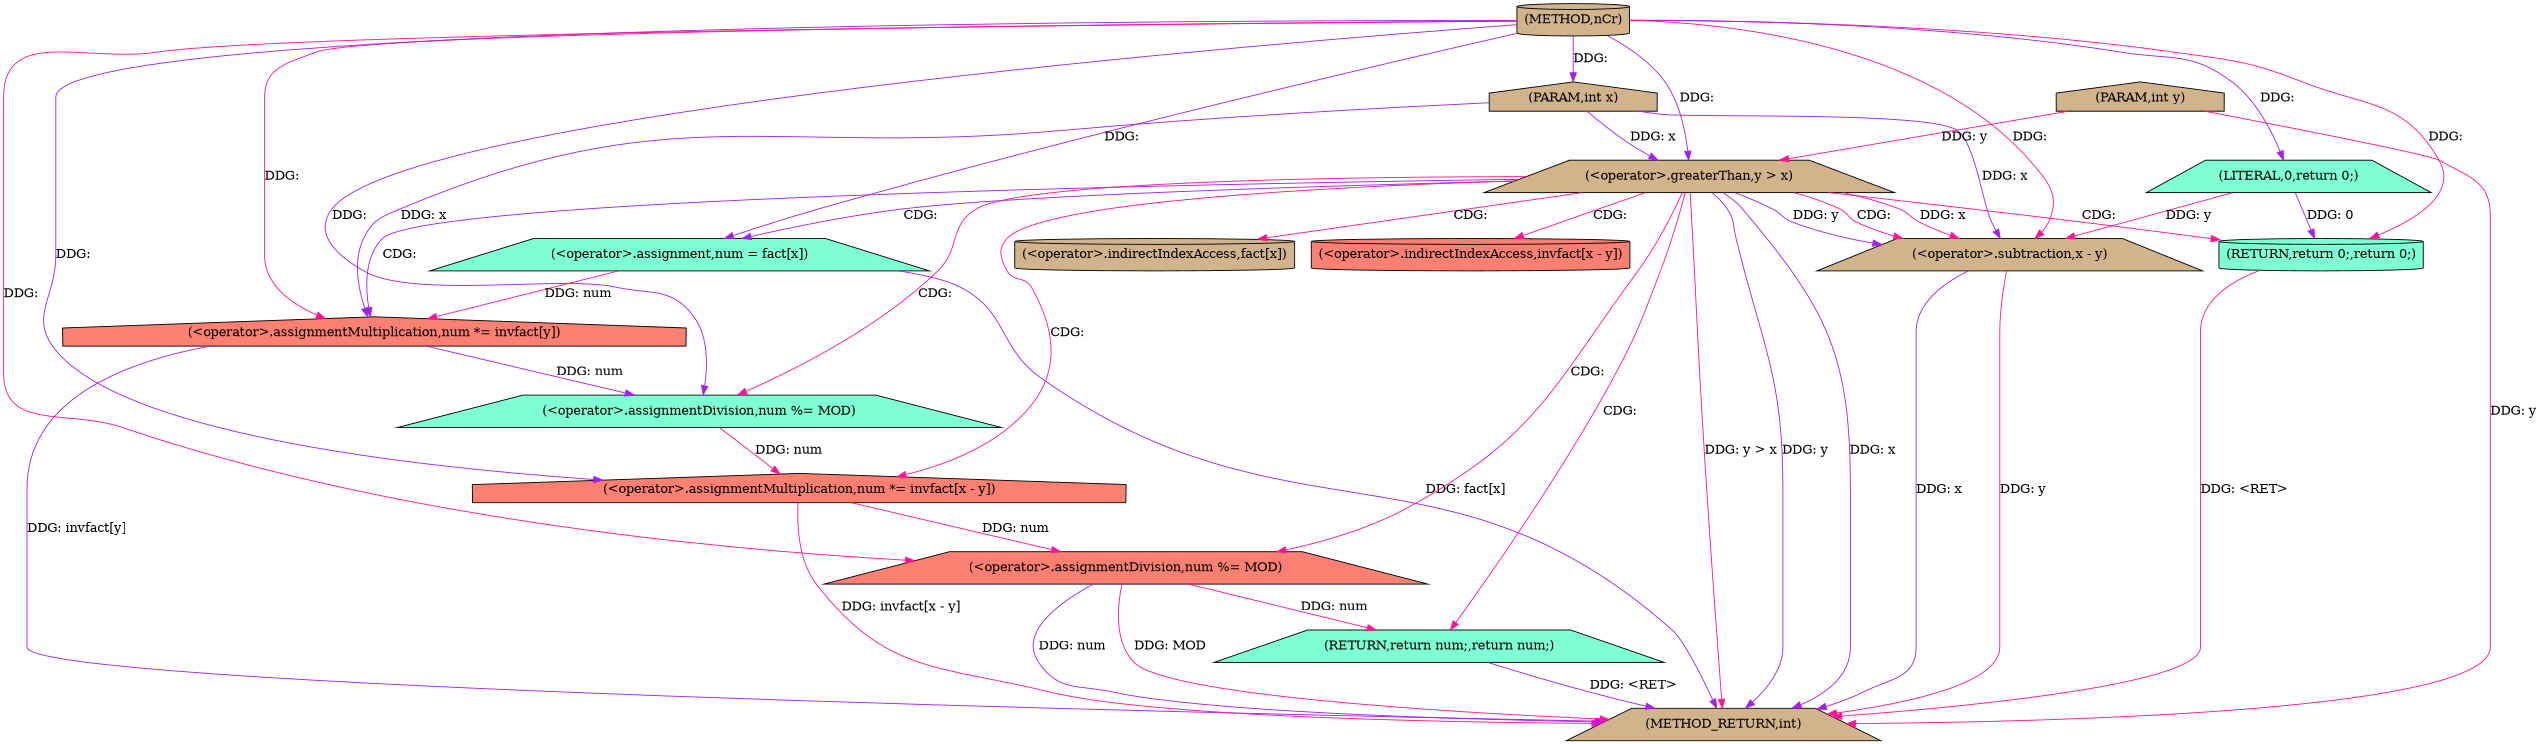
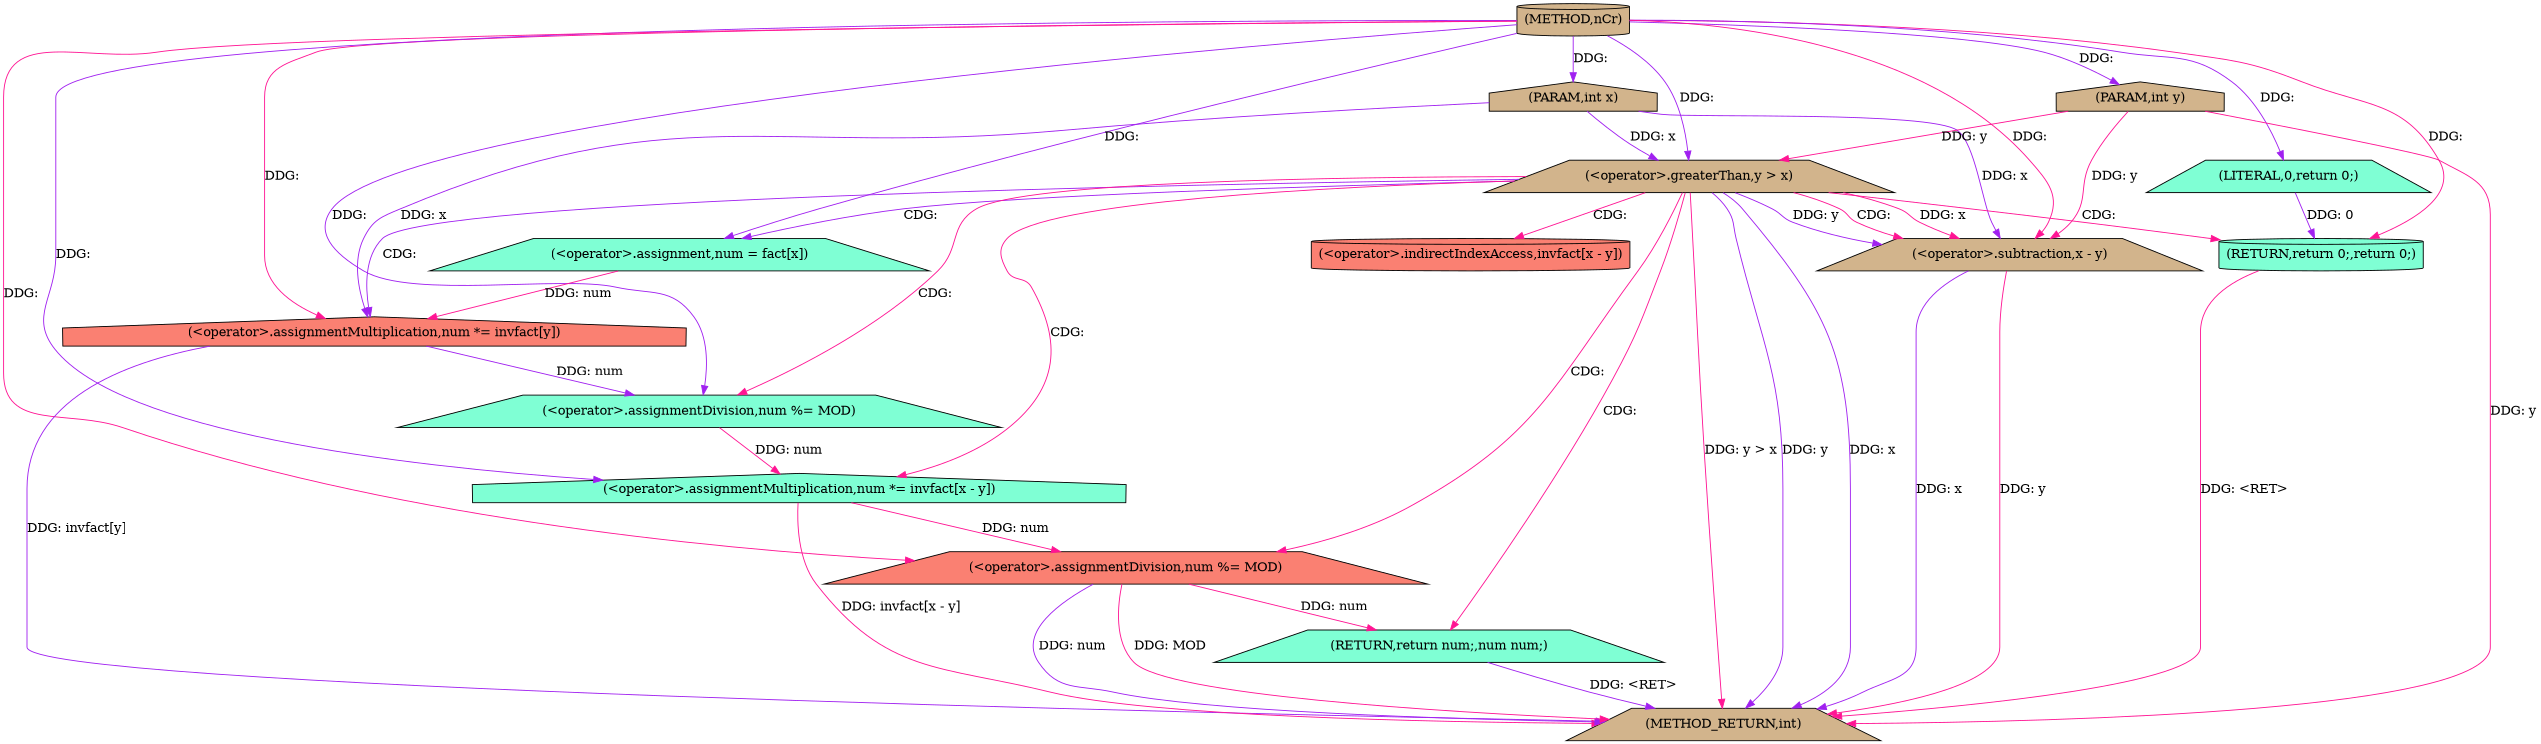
none -> (1898, 34)
(2154, 214) -> (2087, 171)
(1155, 255) -> none
(1309, 485) -> none
(799, 490) -> (799, 490)
(1439, 646) -> (1439, 646)
